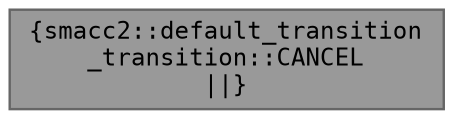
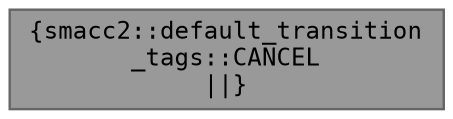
(227, 59) -> (227, 59)
